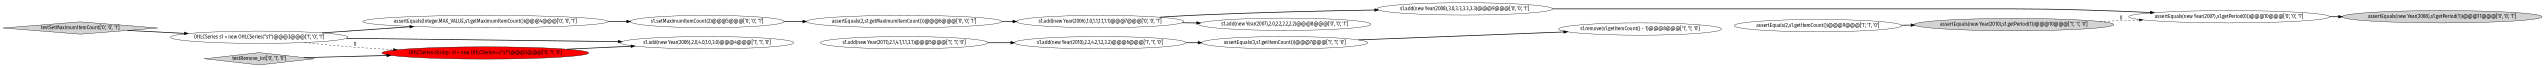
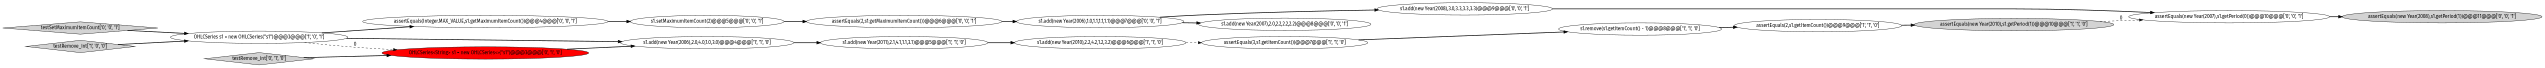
none -> (1726, 27)
none -> (805, 43)
(1192, 43) -> (1192, 43)
none -> (80, 46)
